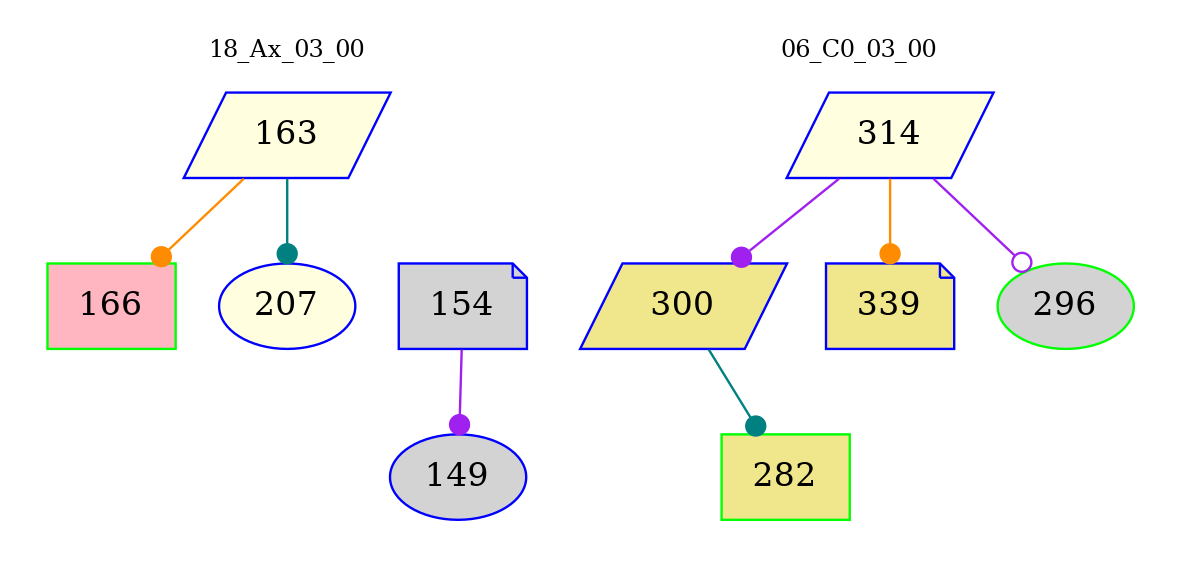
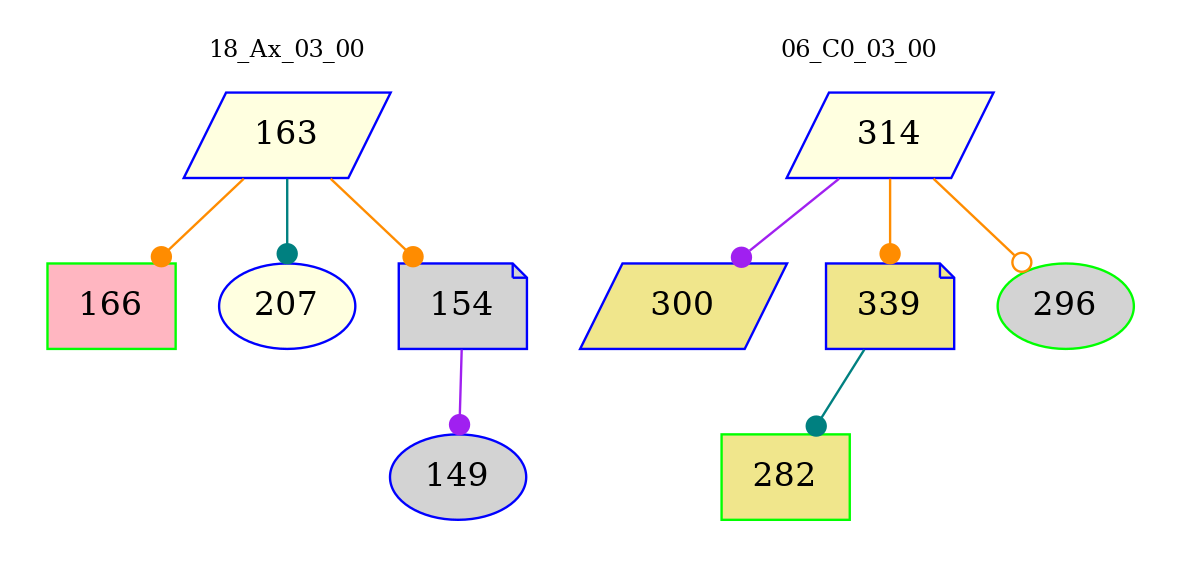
none -> (368, 214)
(974, 217) -> (974, 217)
(730, 384) -> (843, 384)
